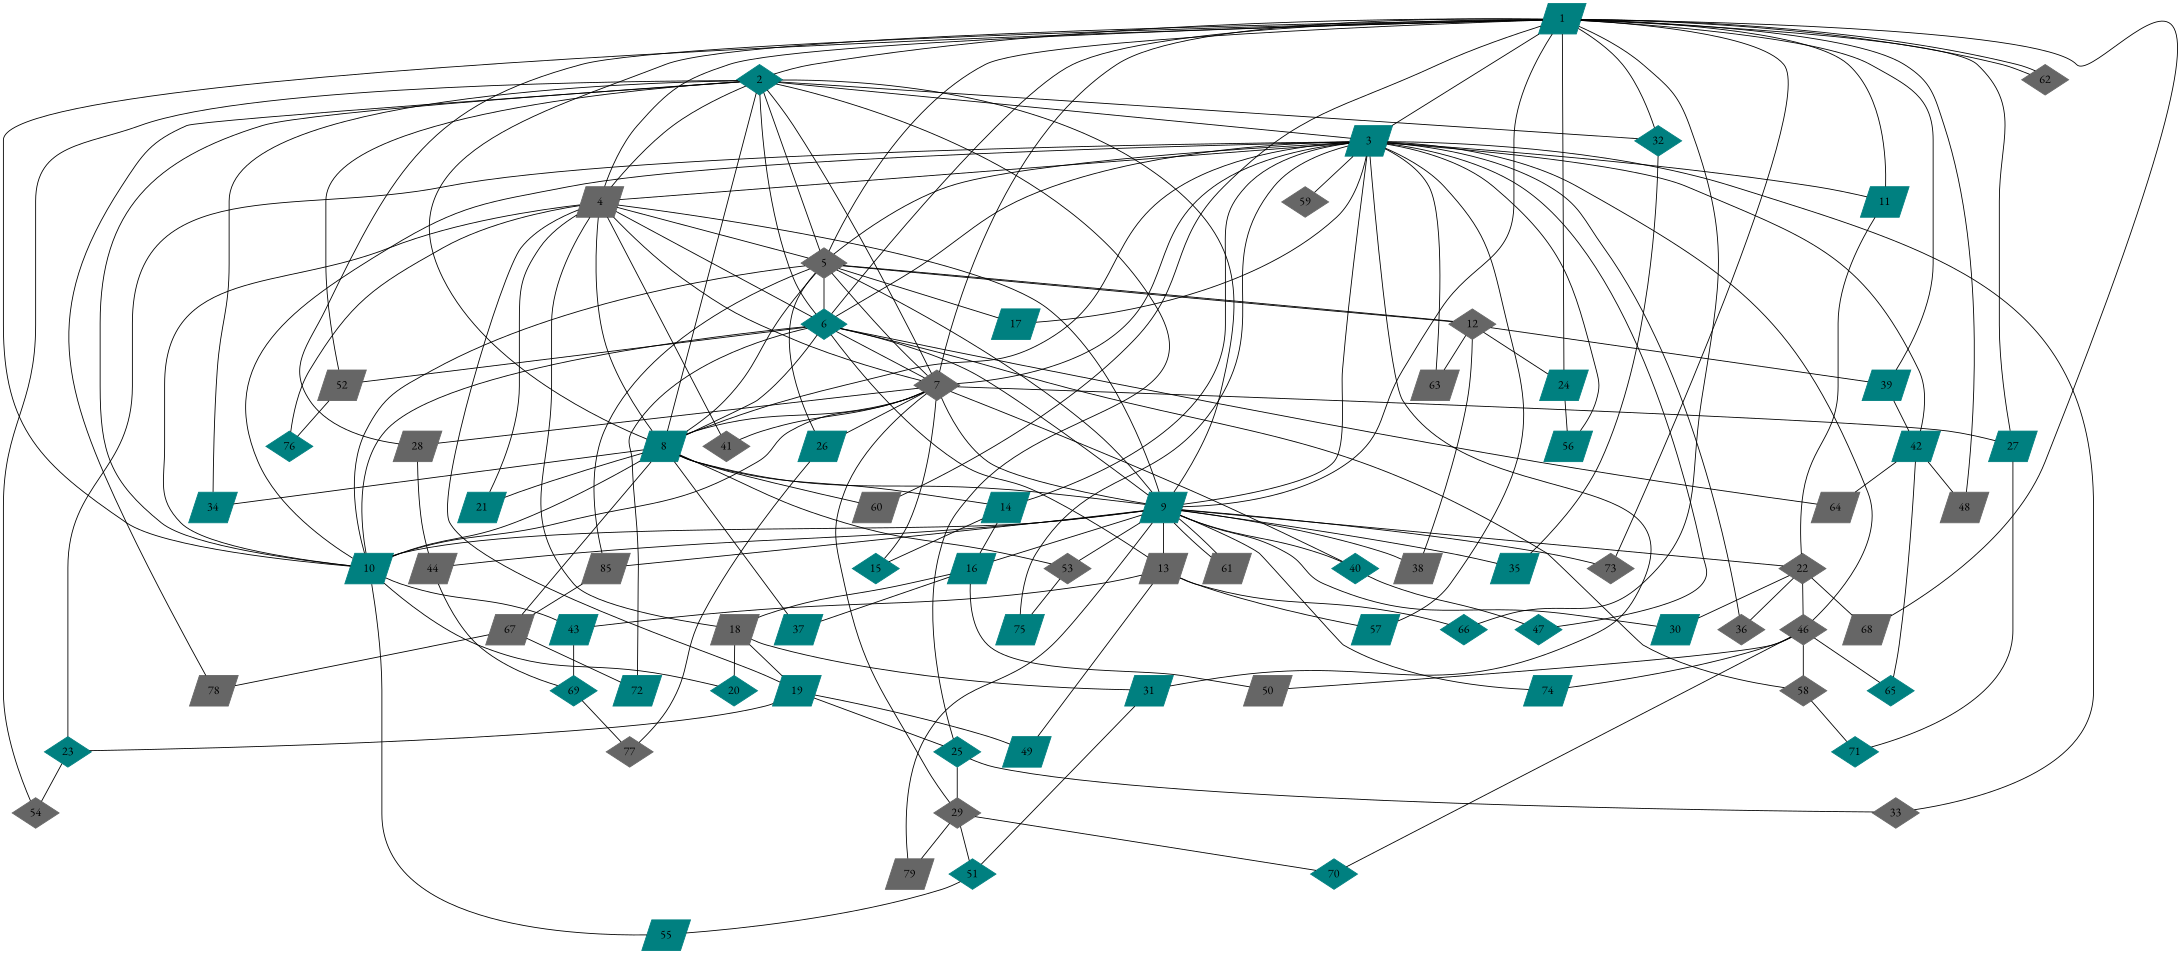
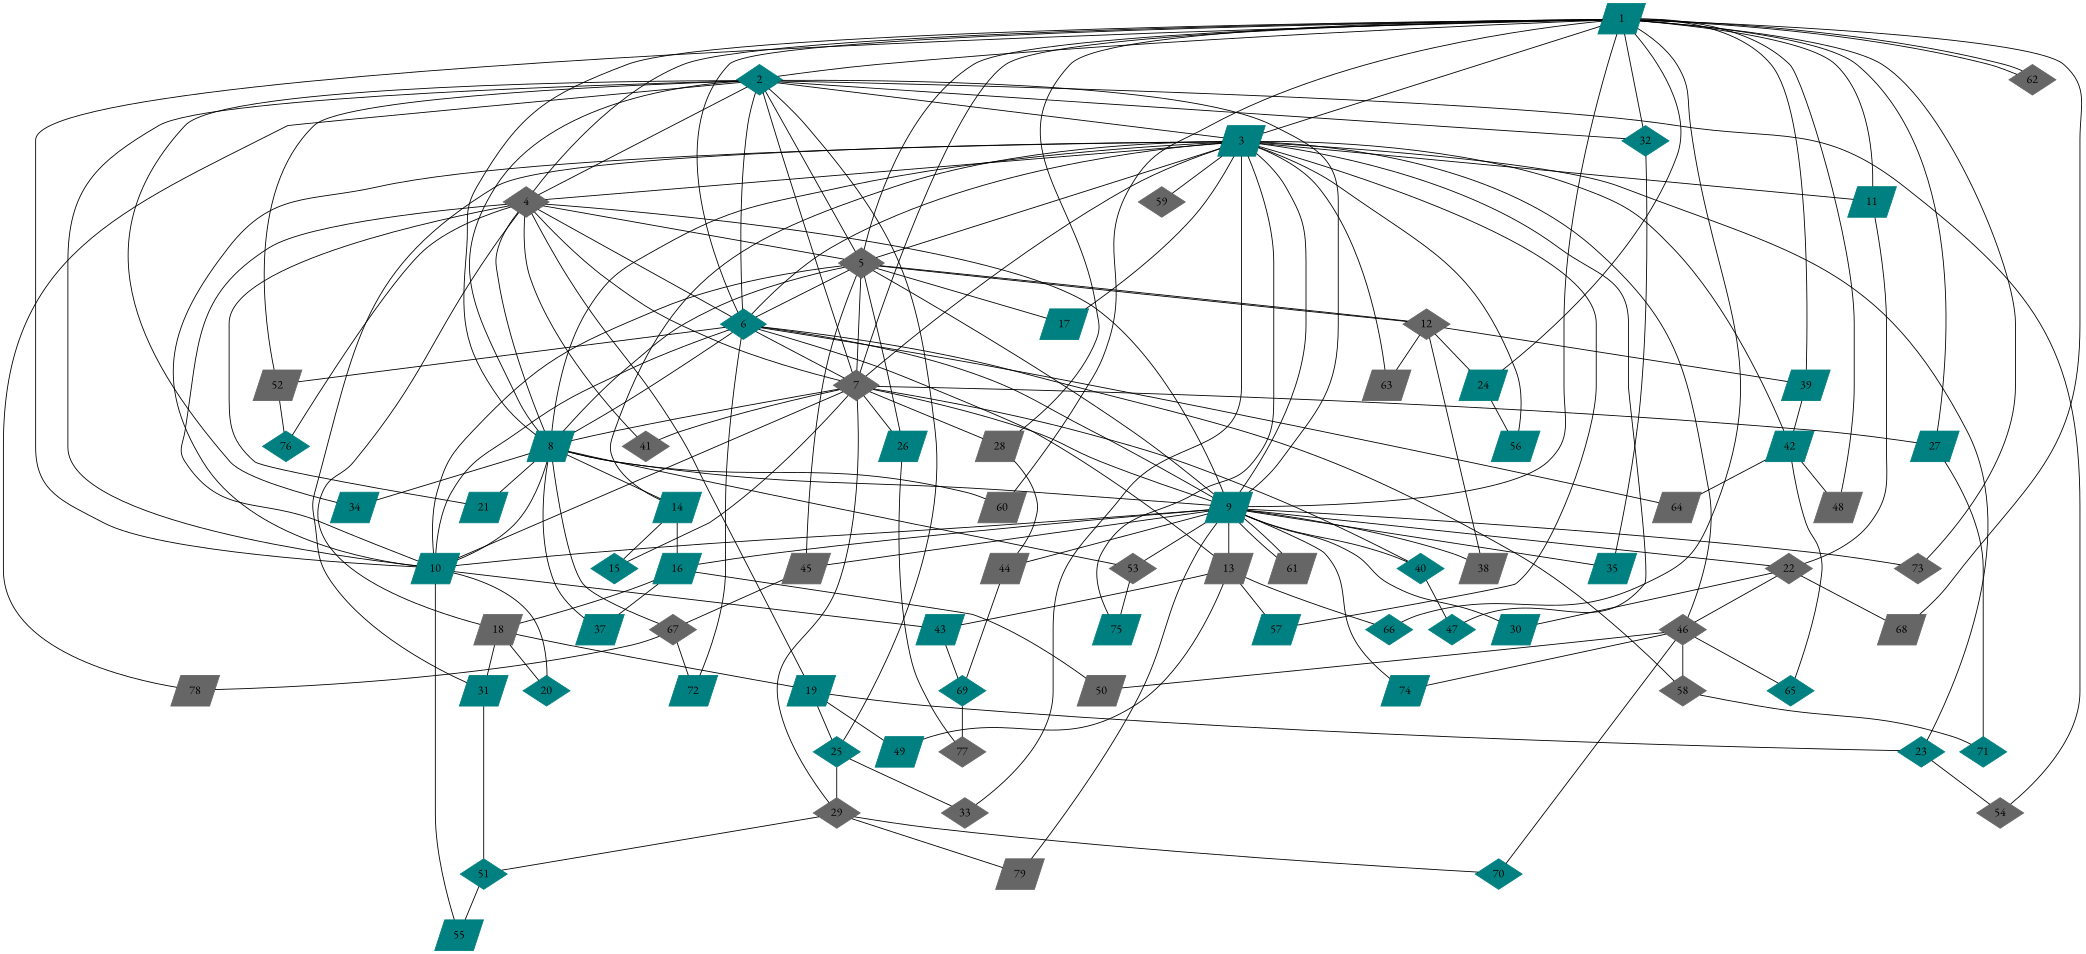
(600, 202) -> (526, 202)
(606, 569) -> (806, 569)
(510, 630) -> (673, 630)
(1741, 630) -> none
